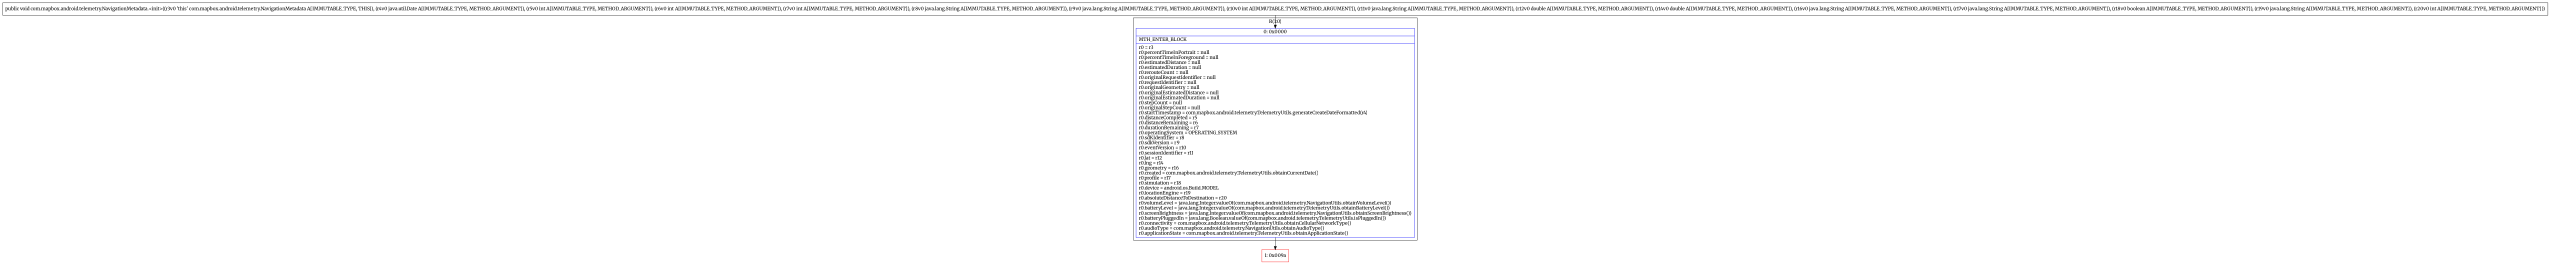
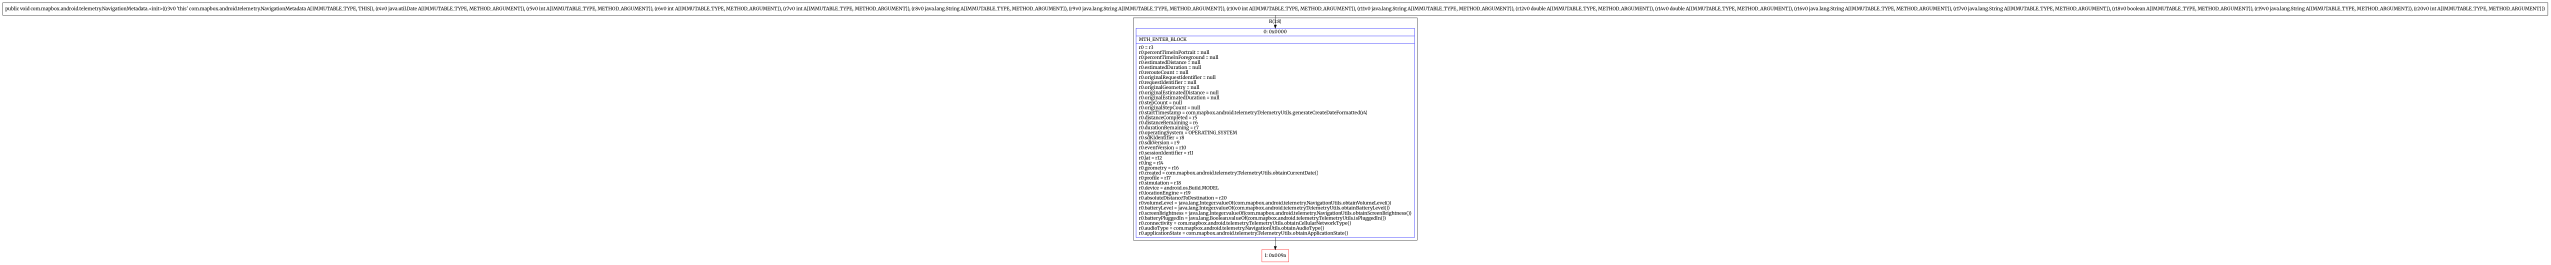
(1275, 22) -> (1275, 22)
